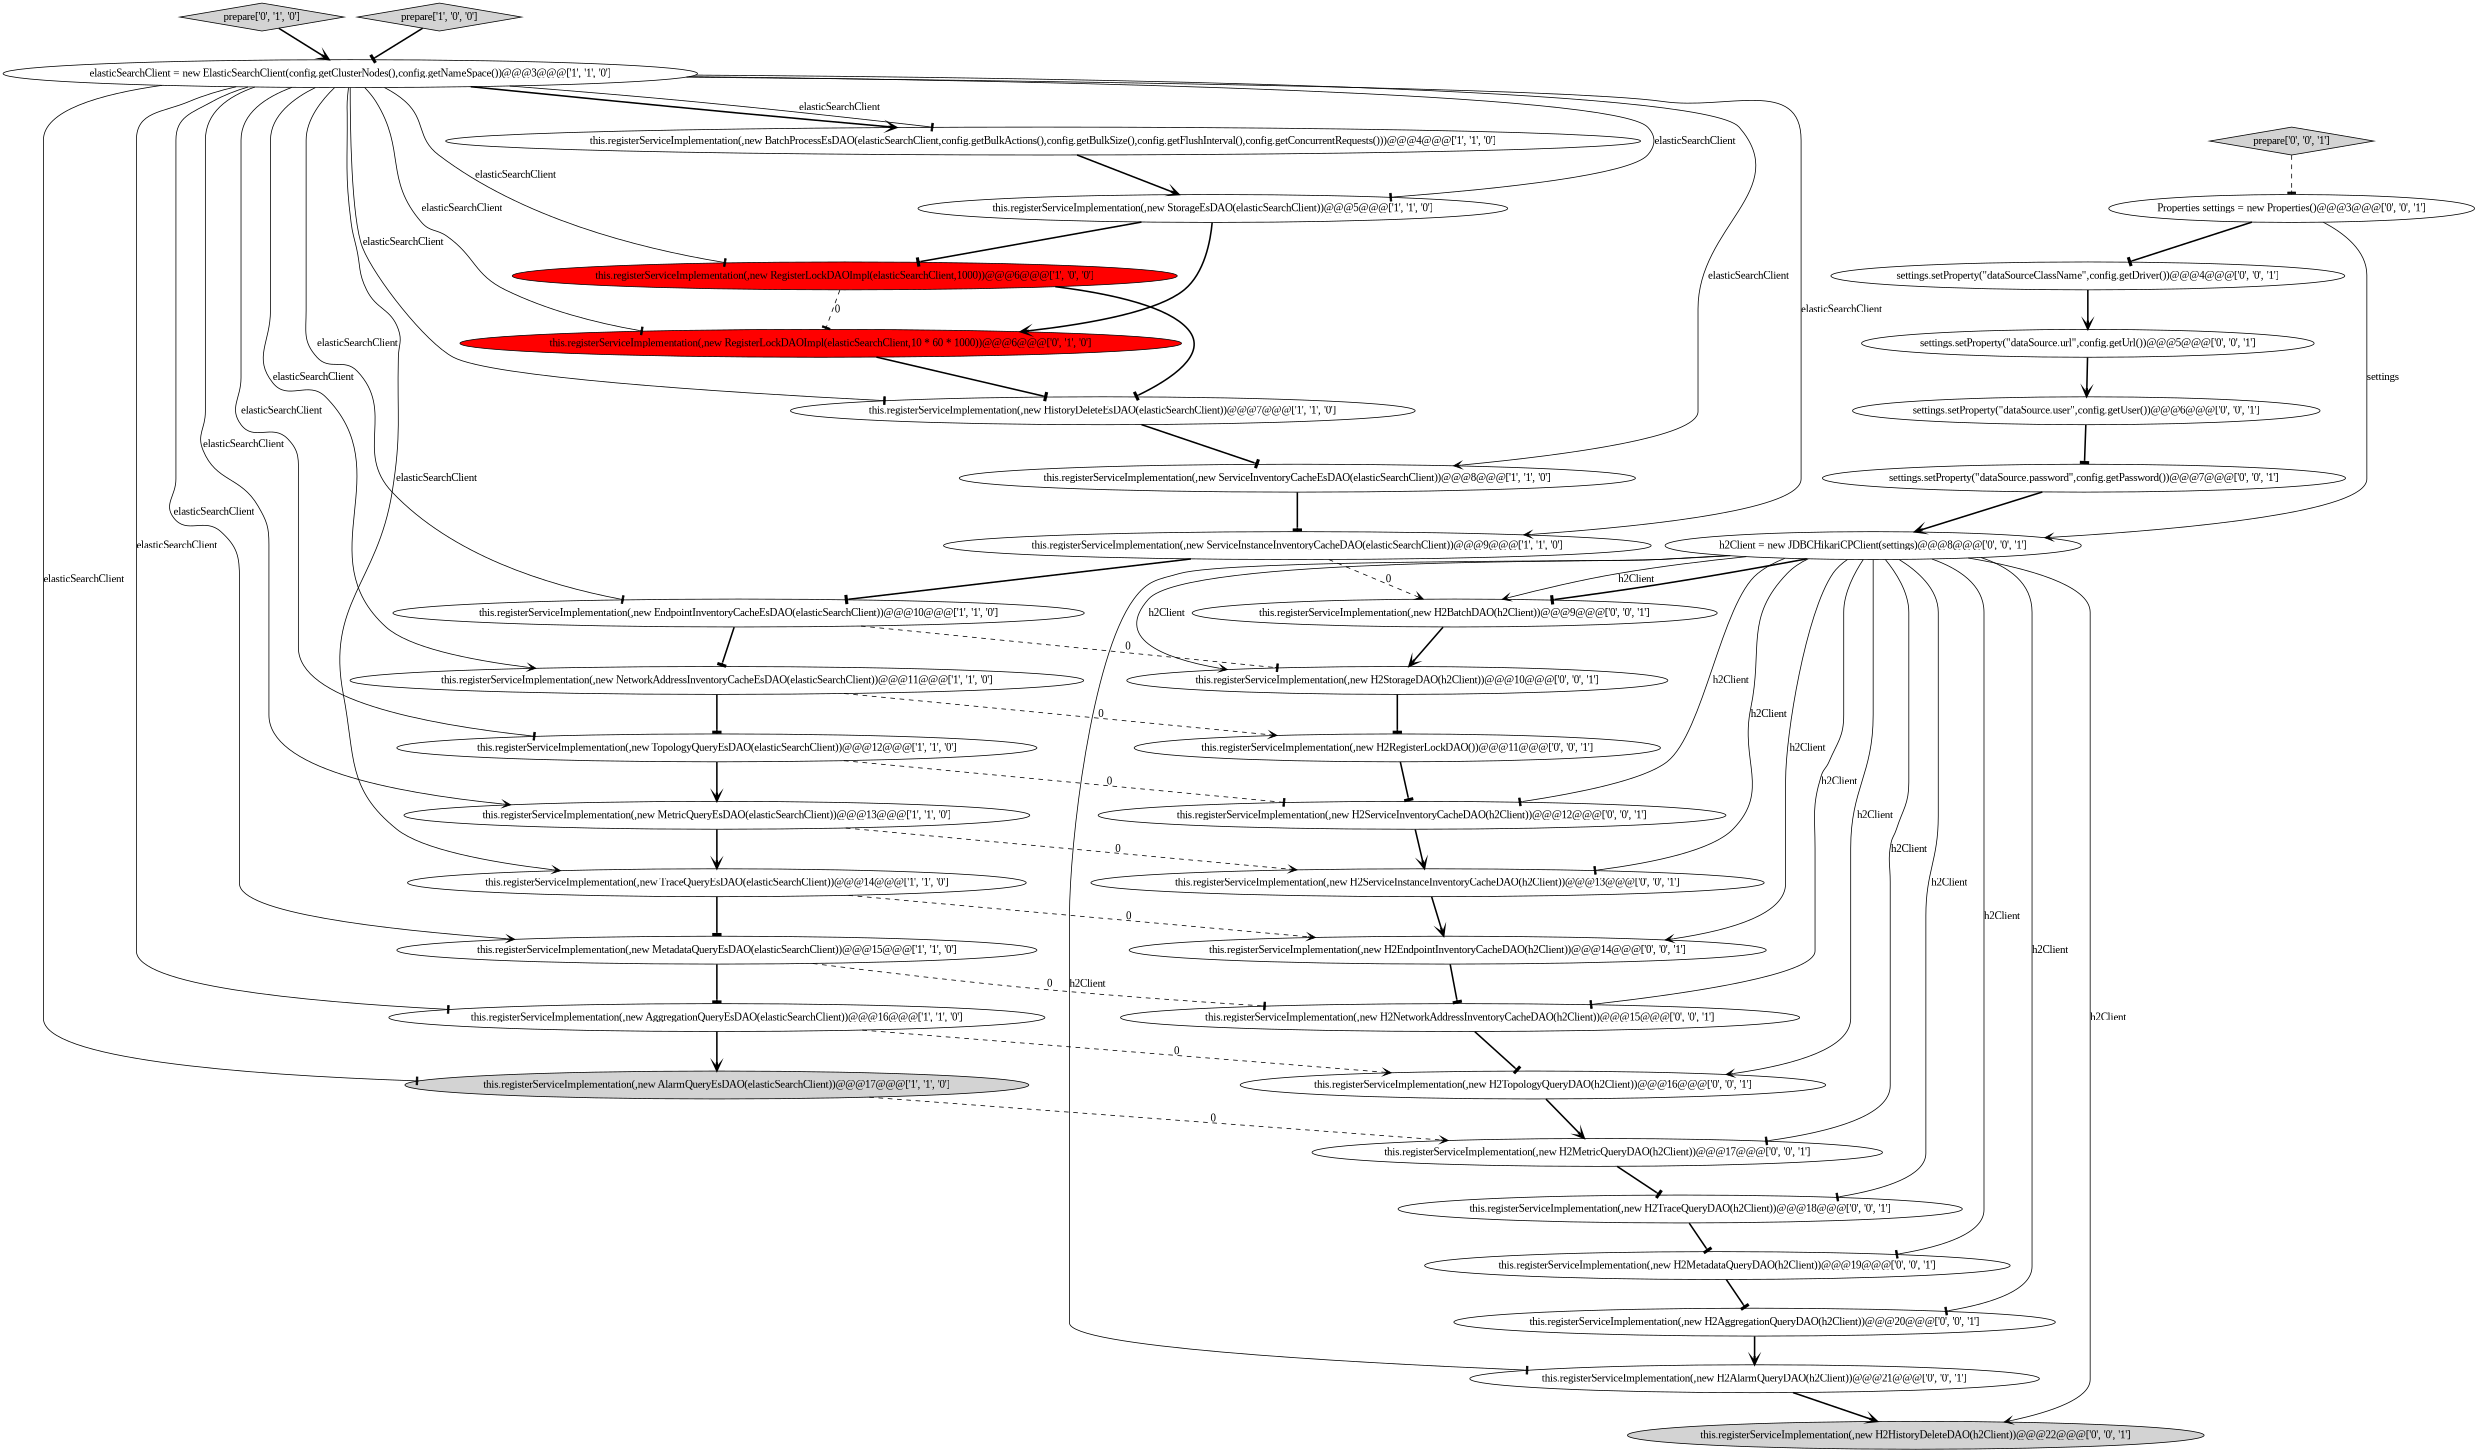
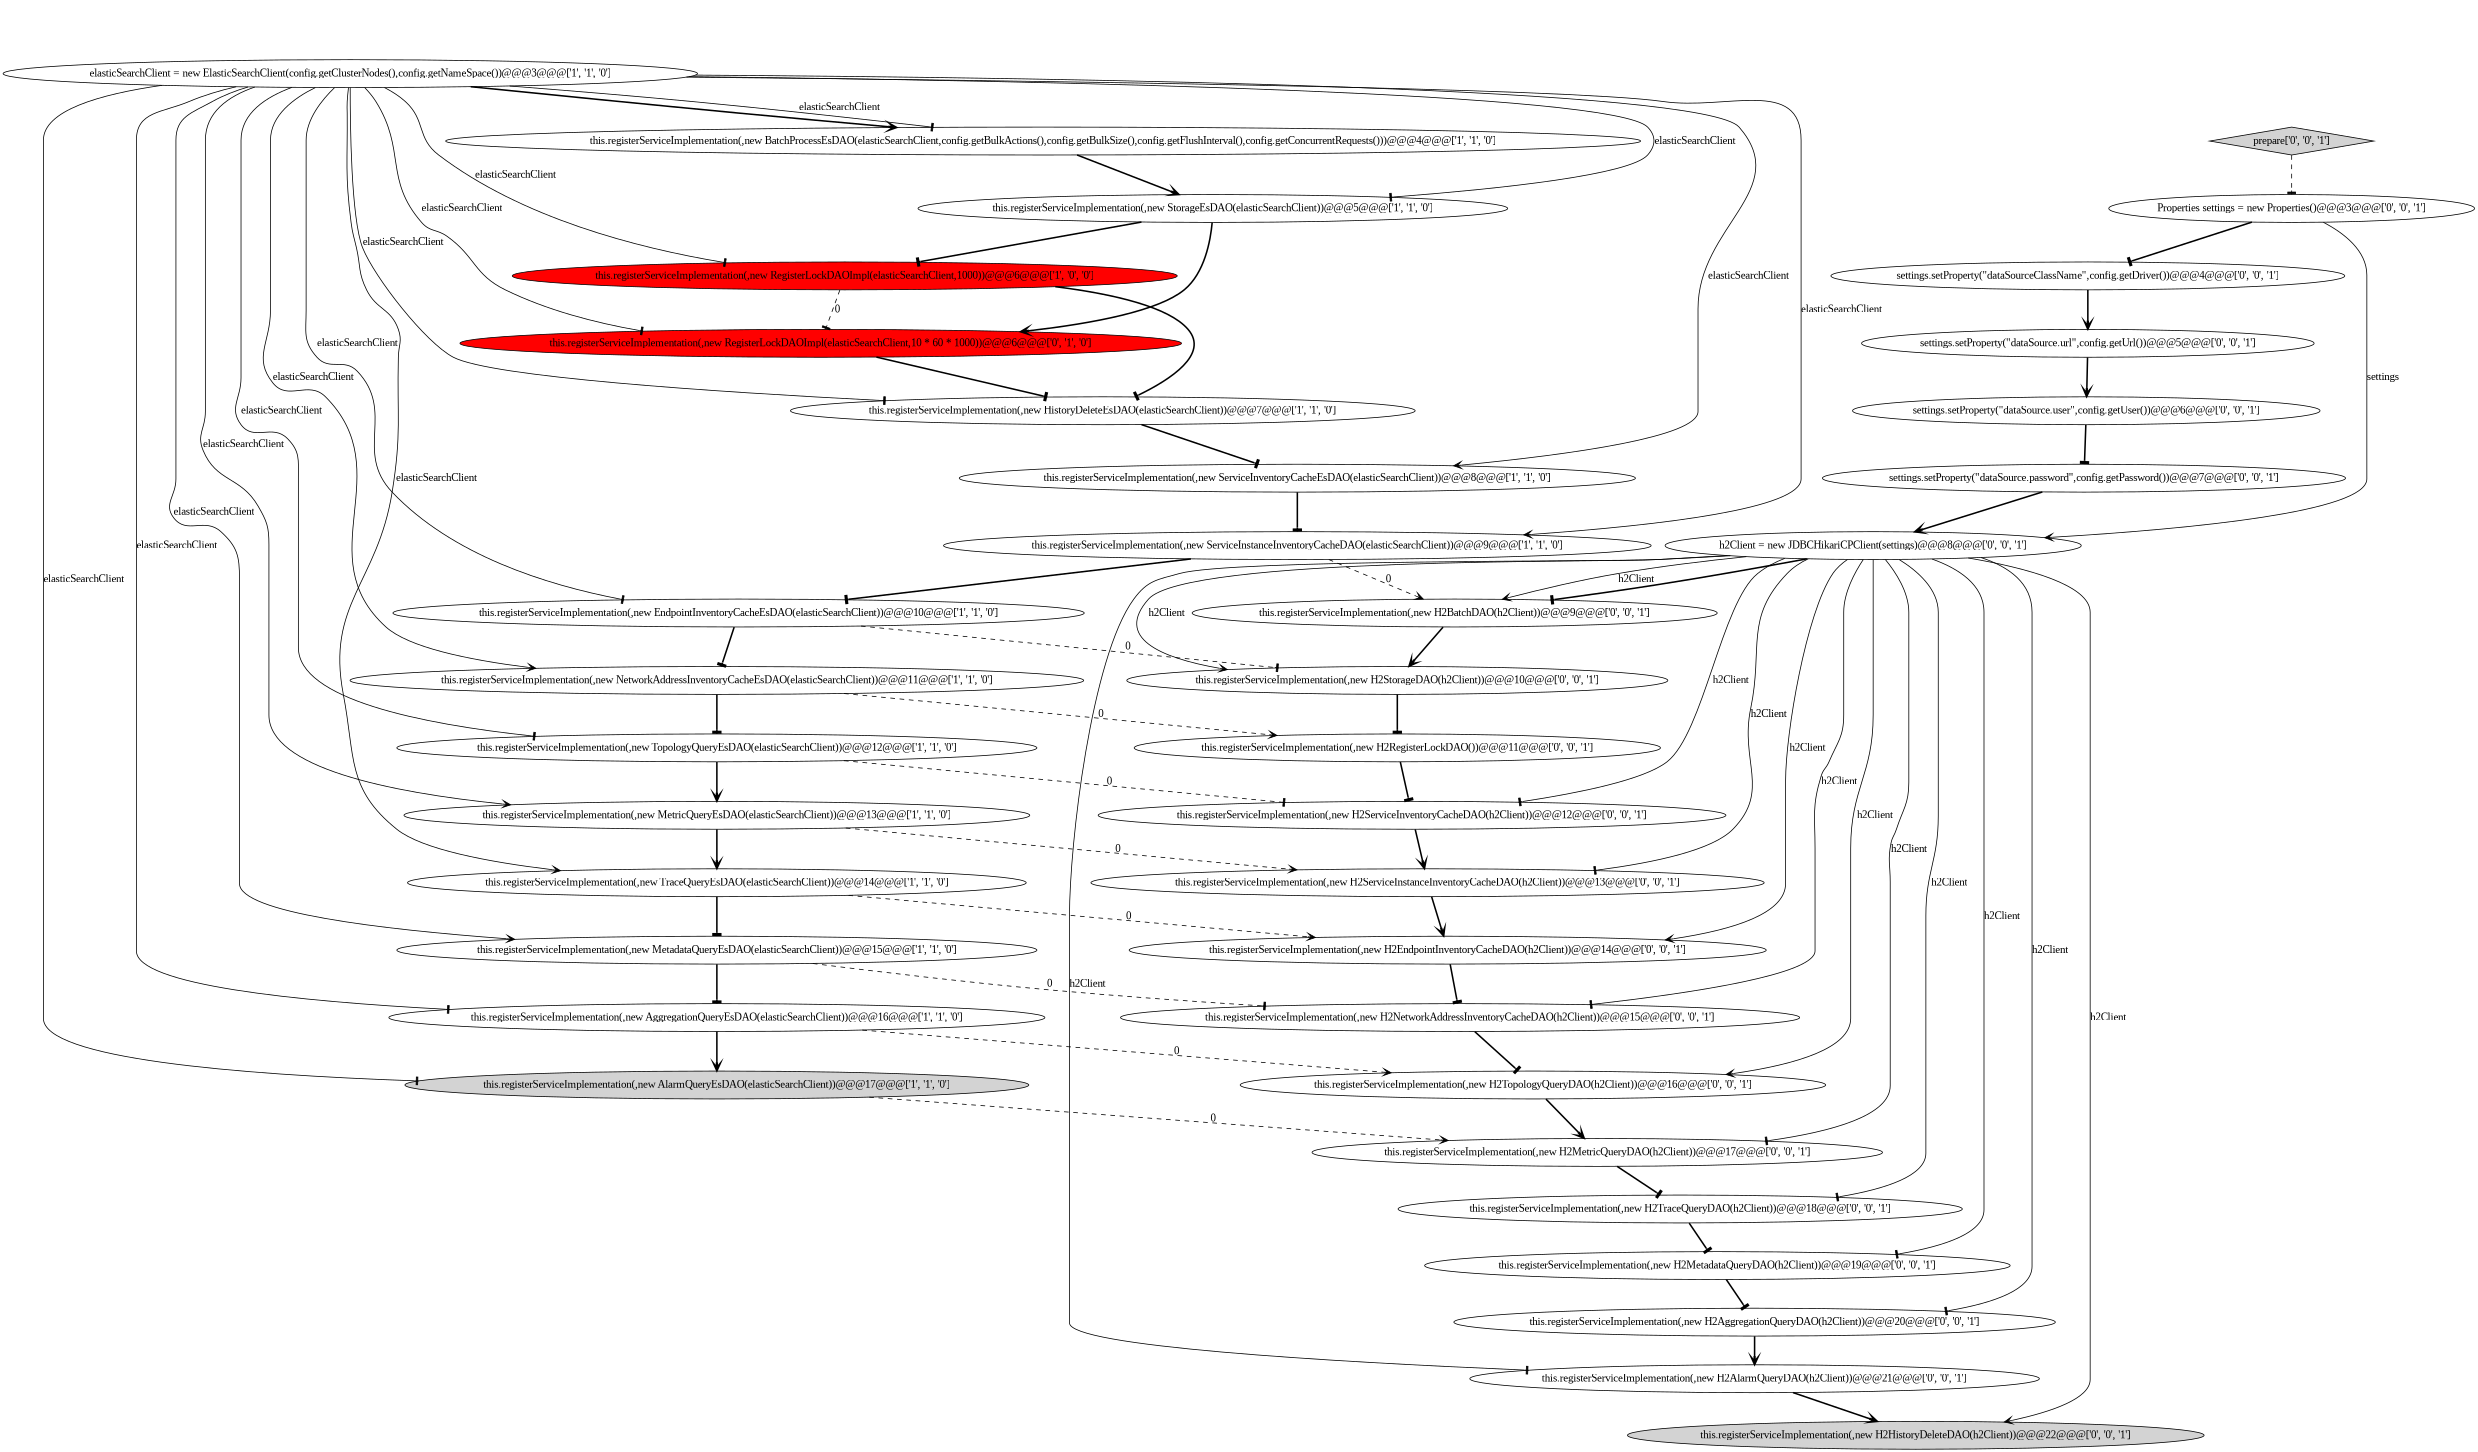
(262, 17) -> none
(439, 17) -> none
